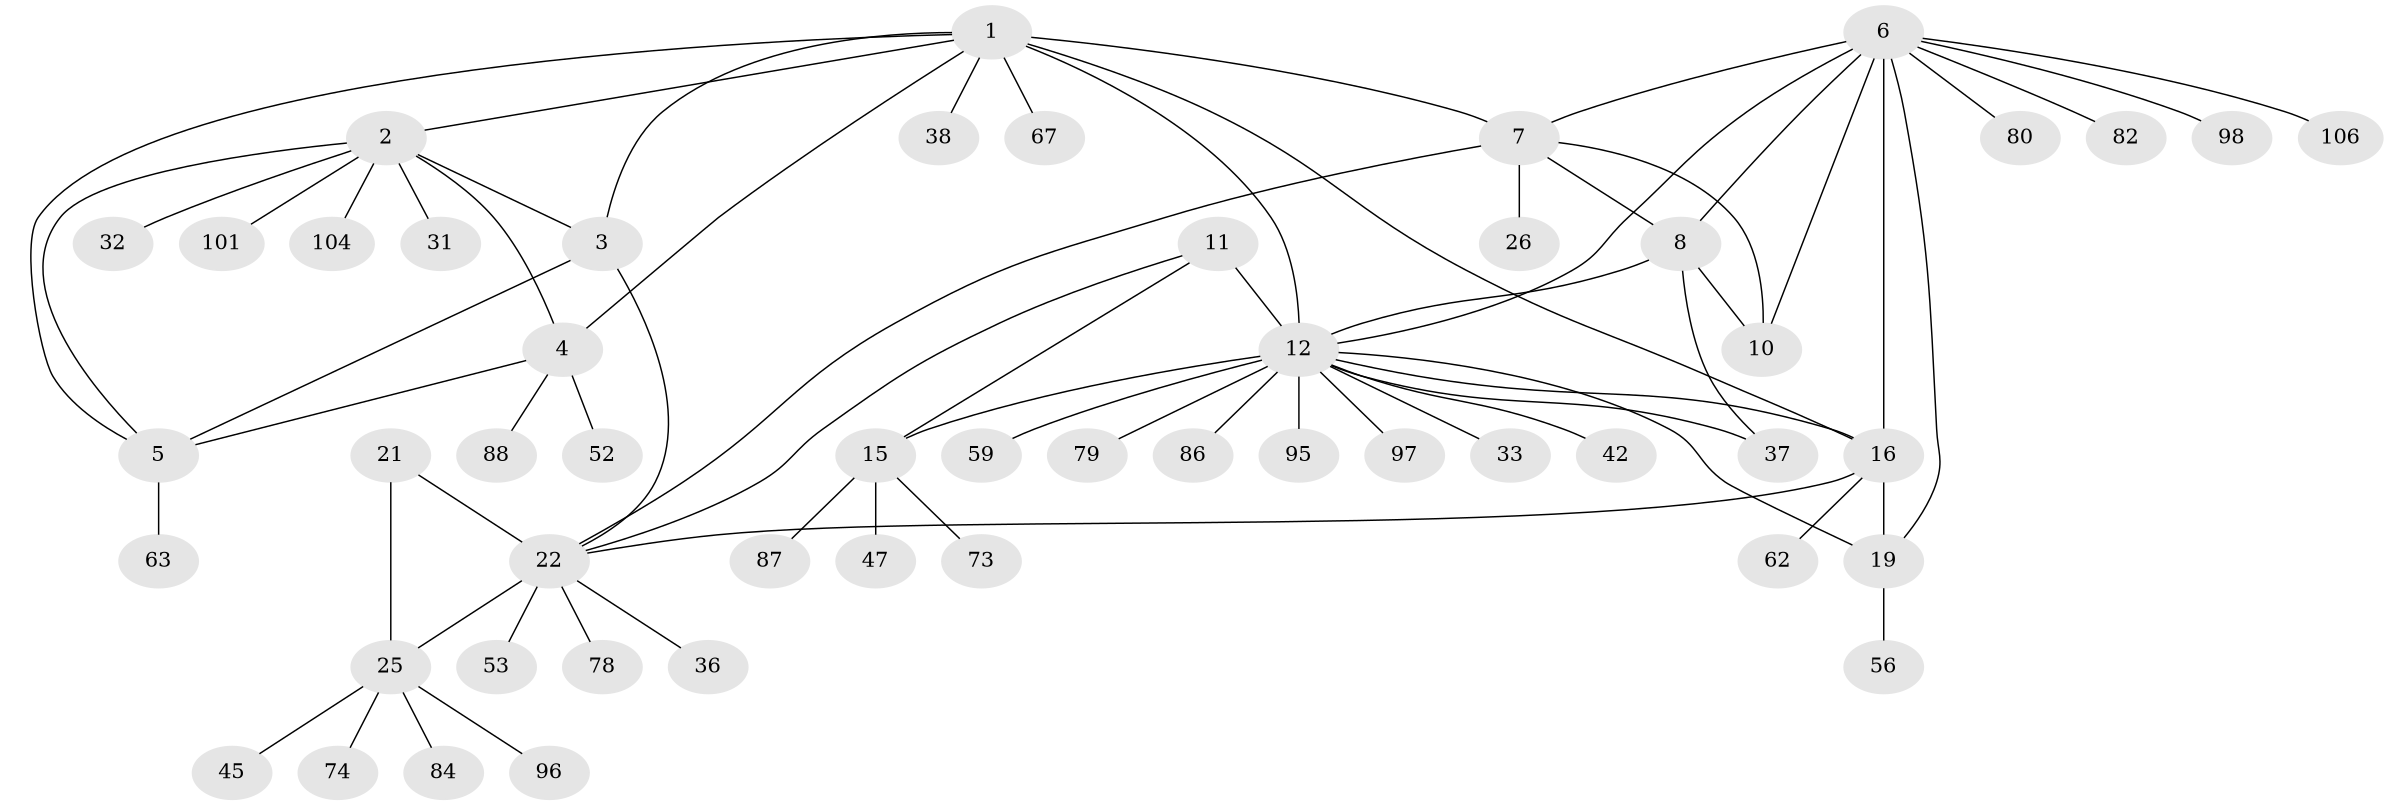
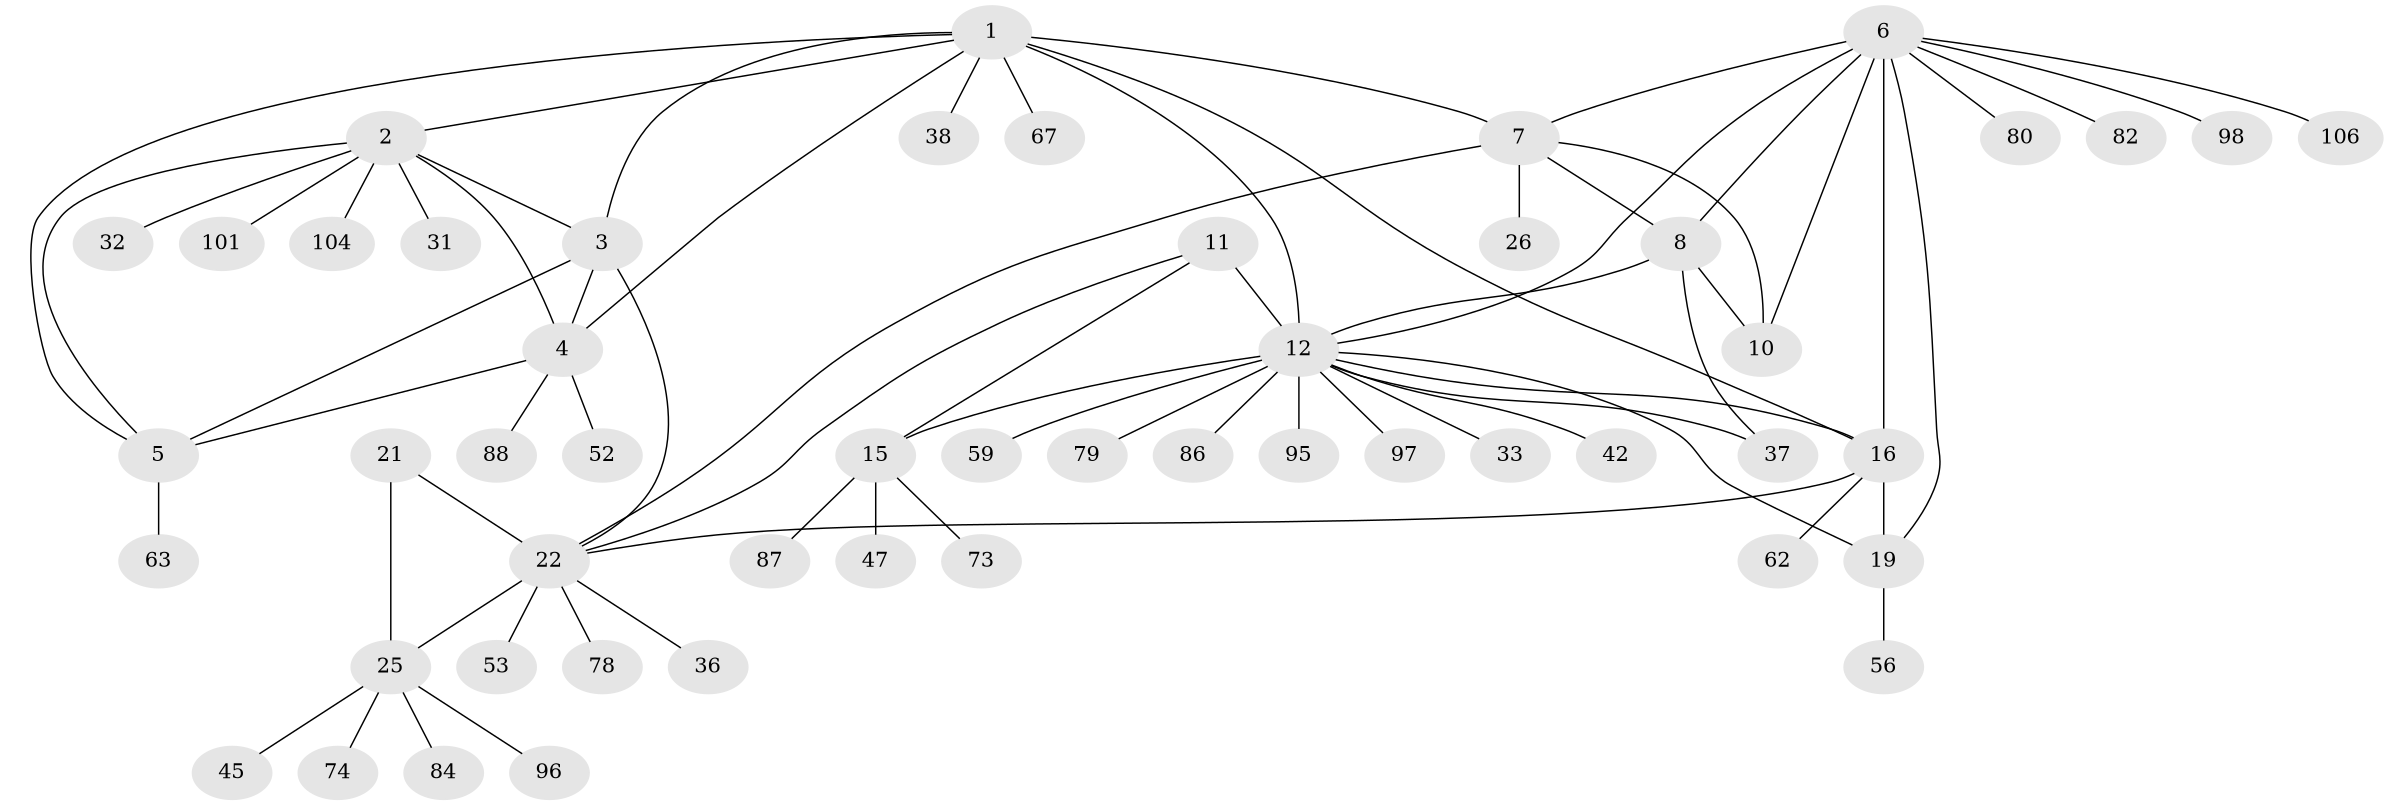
none -> (583, 297)
